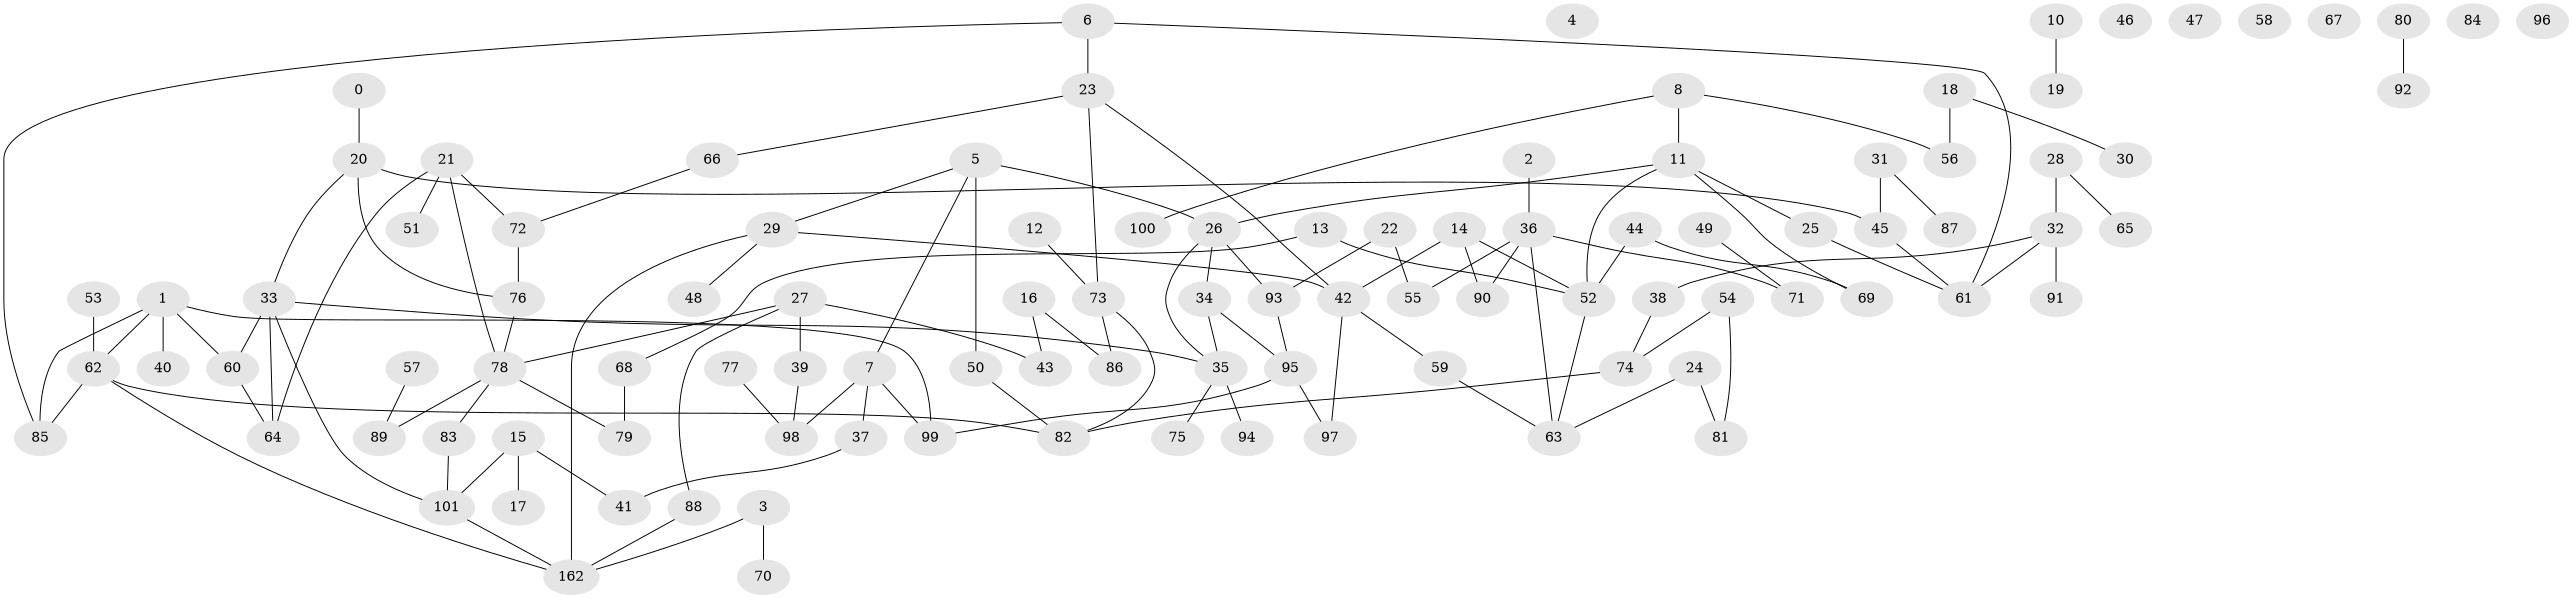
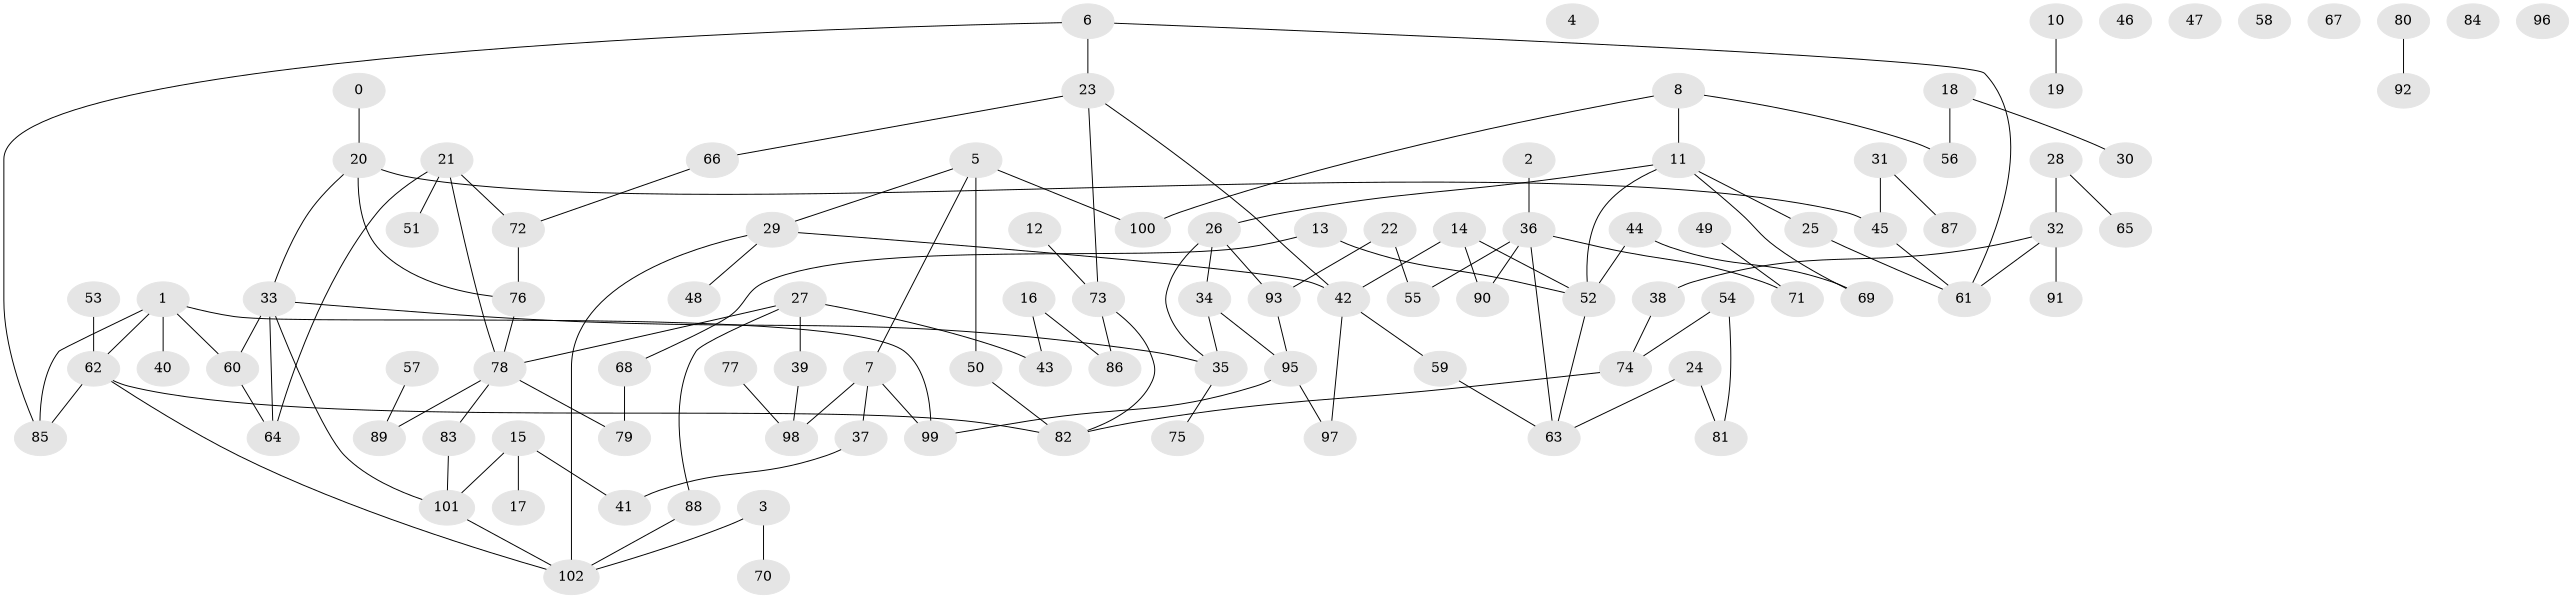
(1118, 193) -> (1059, 195)
(1247, 438) -> none
(571, 577) -> (571, 577)
